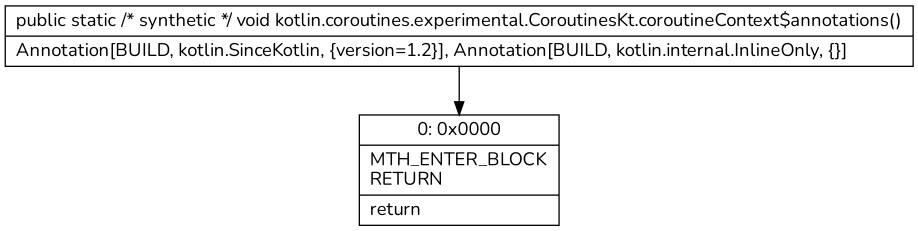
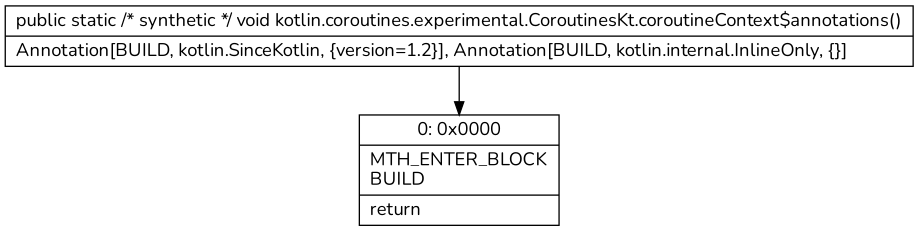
(407, 179) -> (398, 179)
